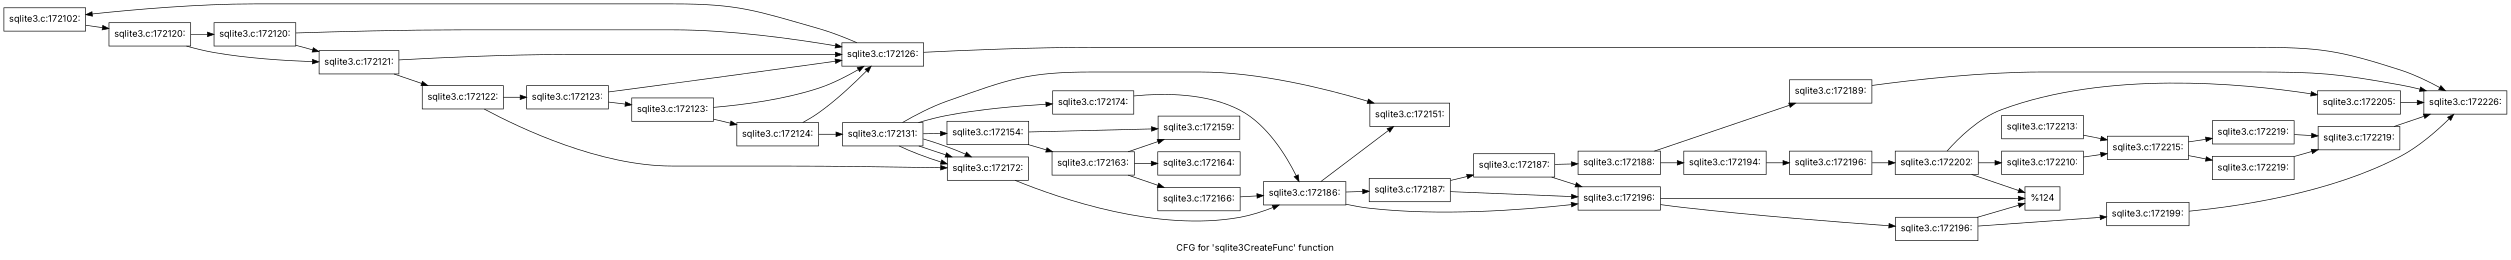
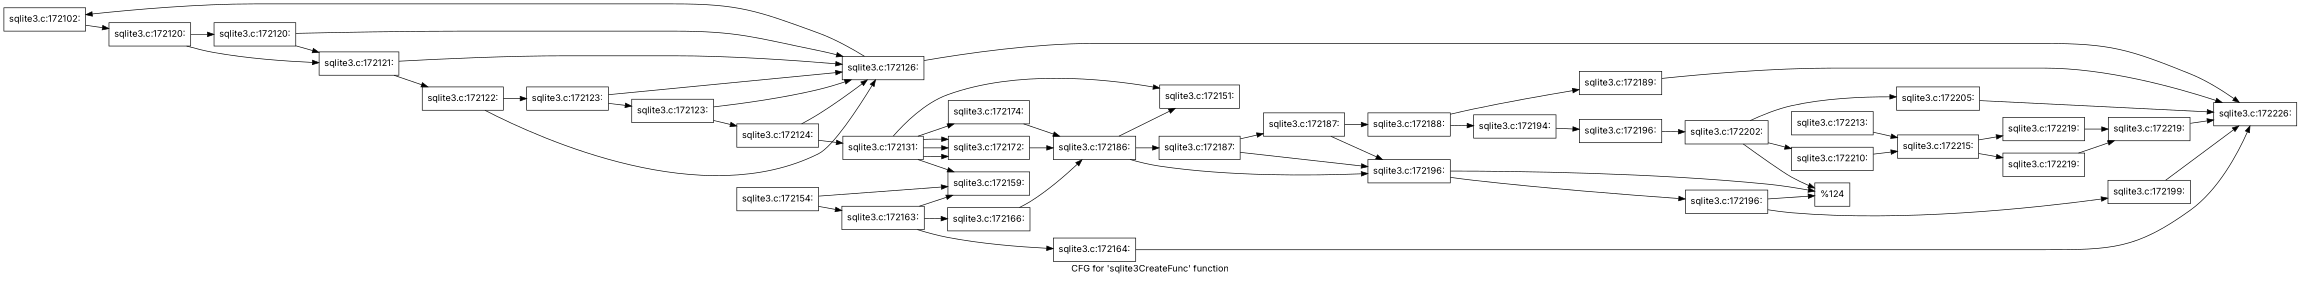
(932, 134) -> (933, 165)
(707, 166) -> (691, 174)
none -> (1717, 250)
